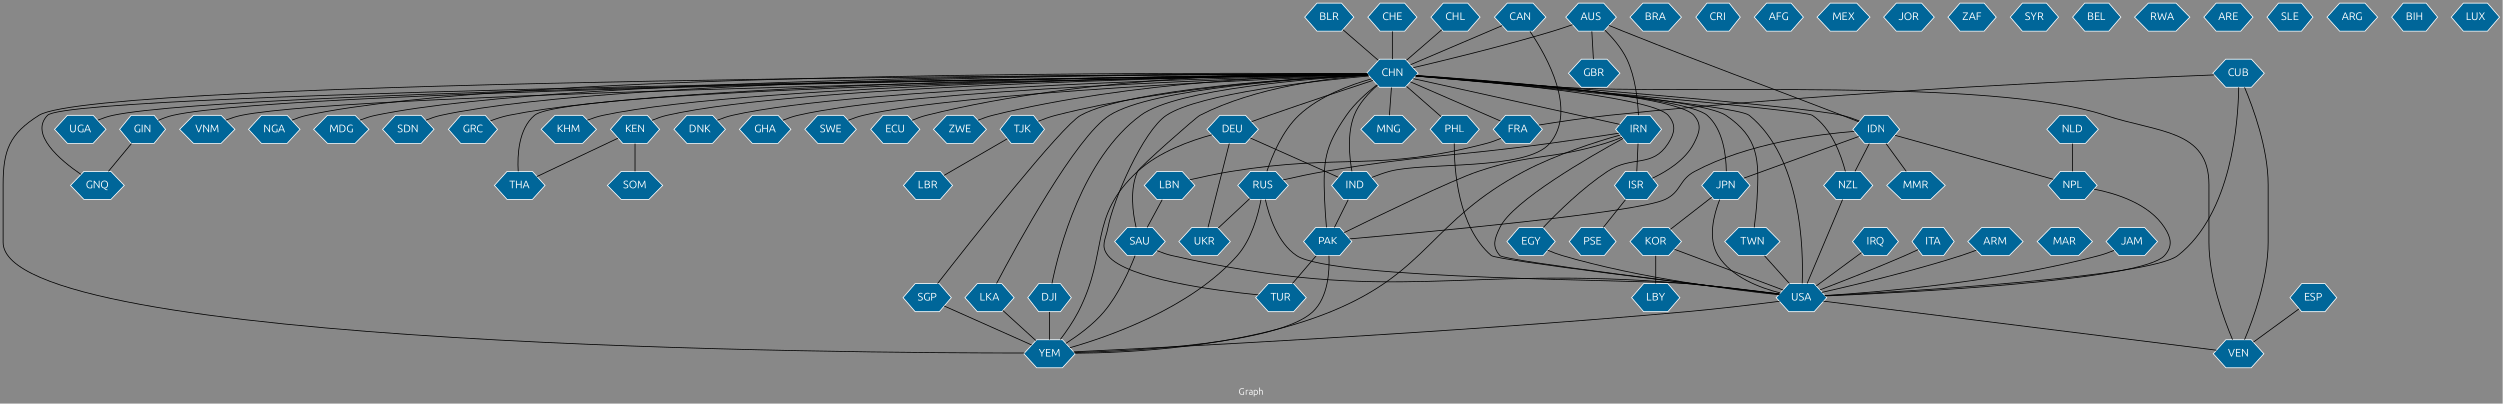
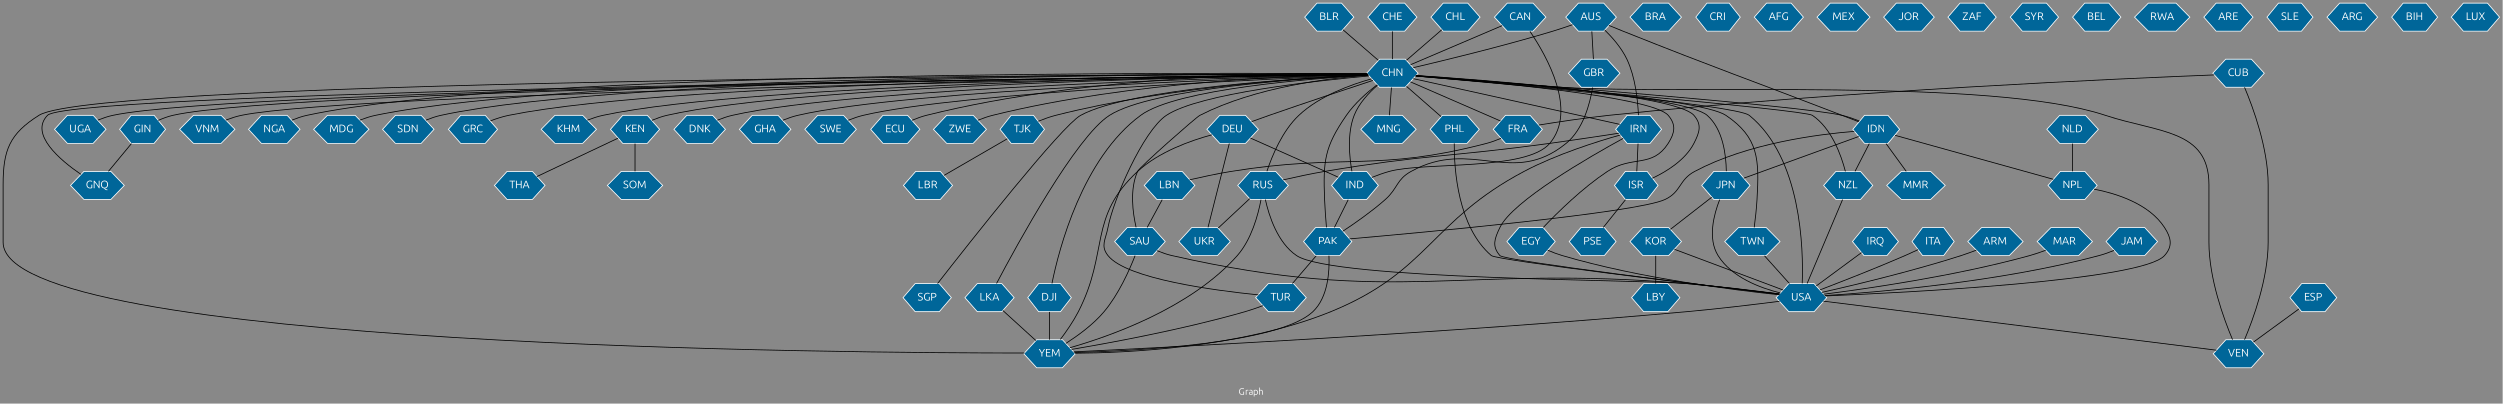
(920, 85) -> none
(1479, 171) -> (1468, 159)
(2173, 257) -> (1936, 277)
(988, 325) -> (1168, 331)
